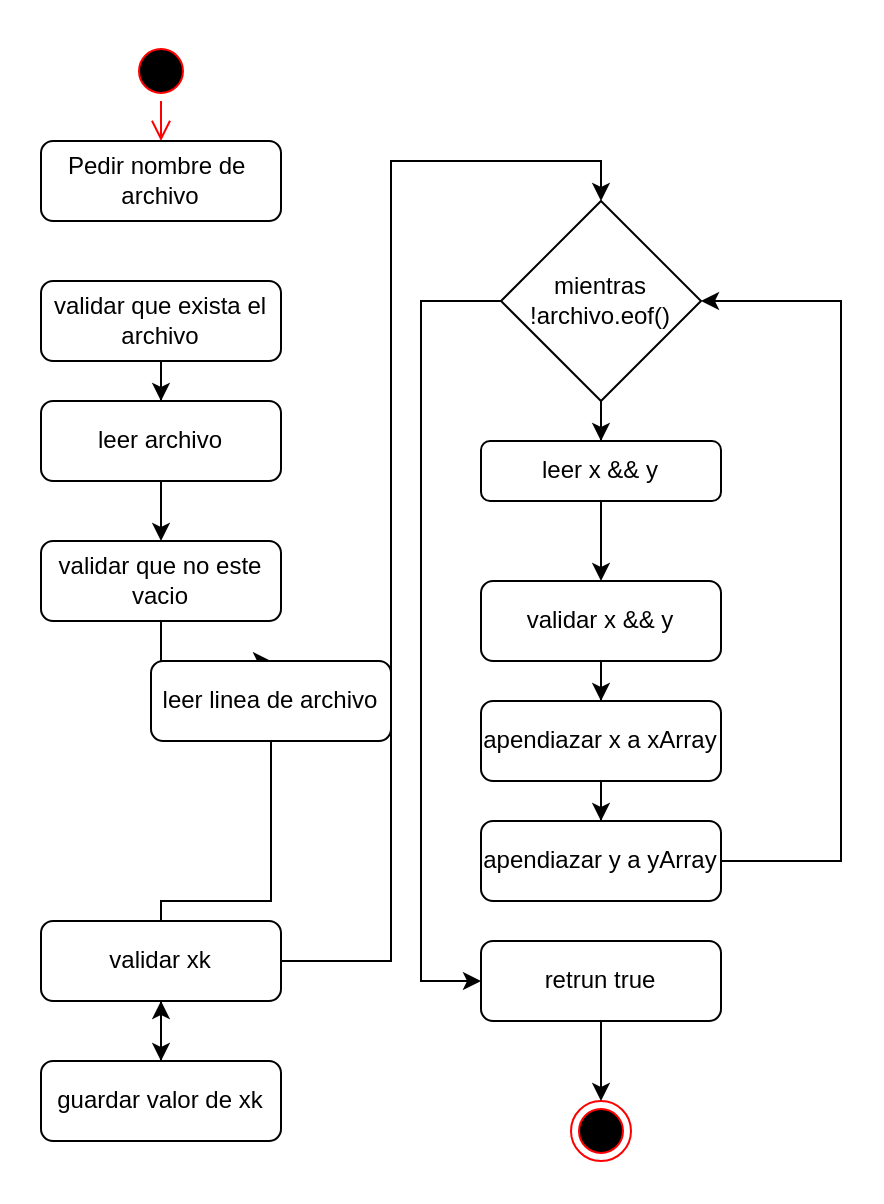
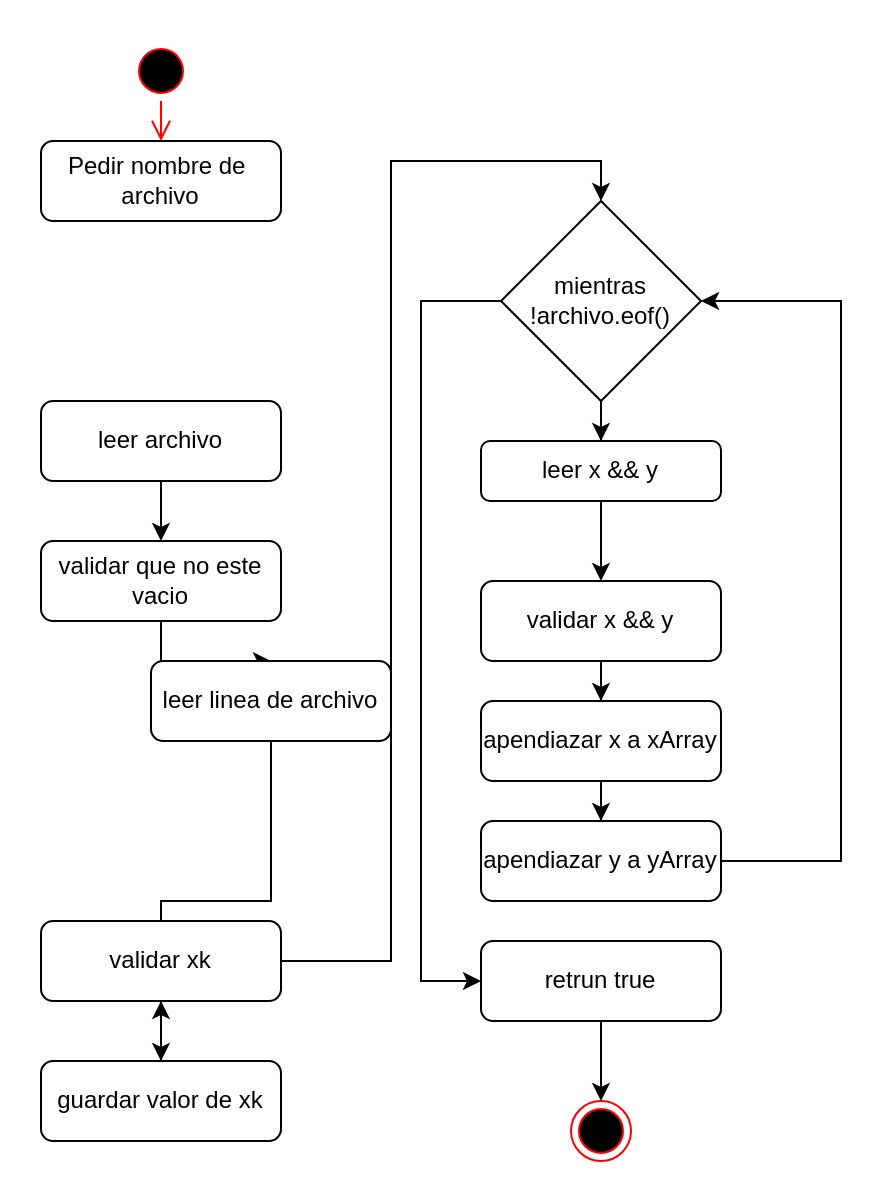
(161, 321) -> none
(161, 388) -> none
